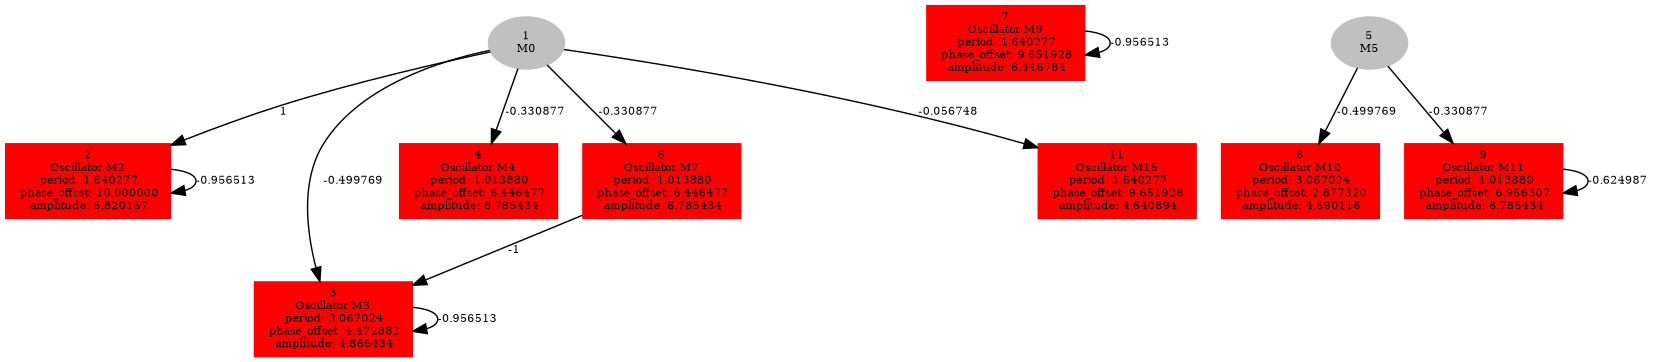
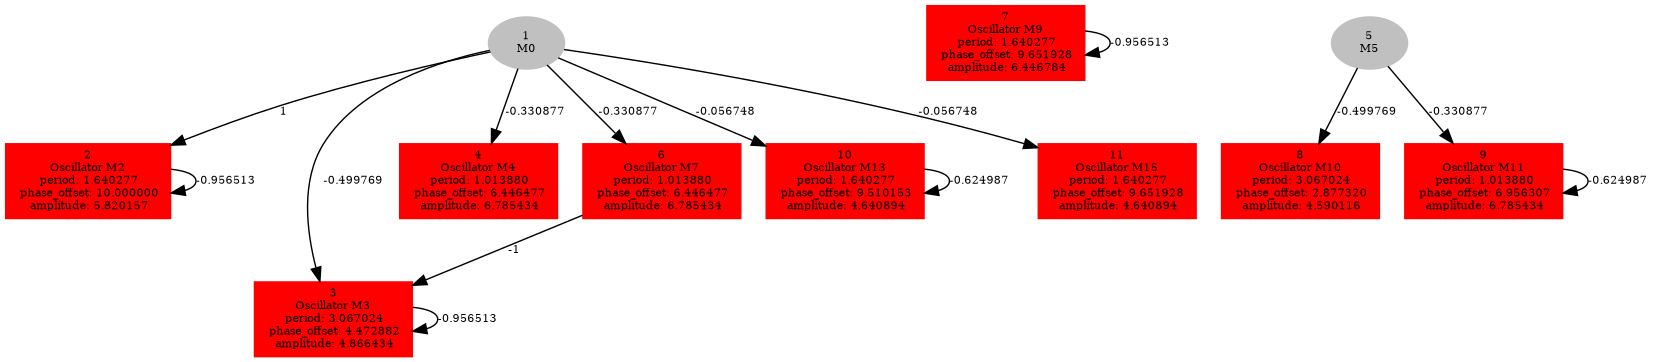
none -> (845, 181)
